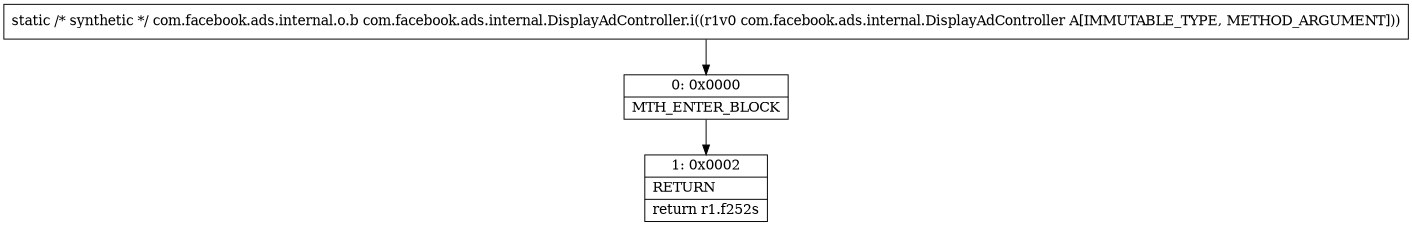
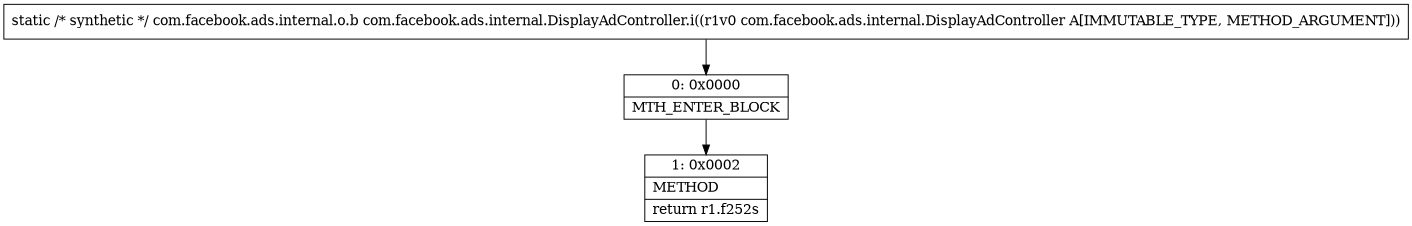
(684, 188) -> (686, 188)
